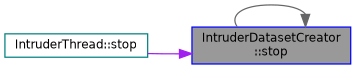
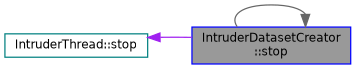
(164, 54) -> (176, 37)
